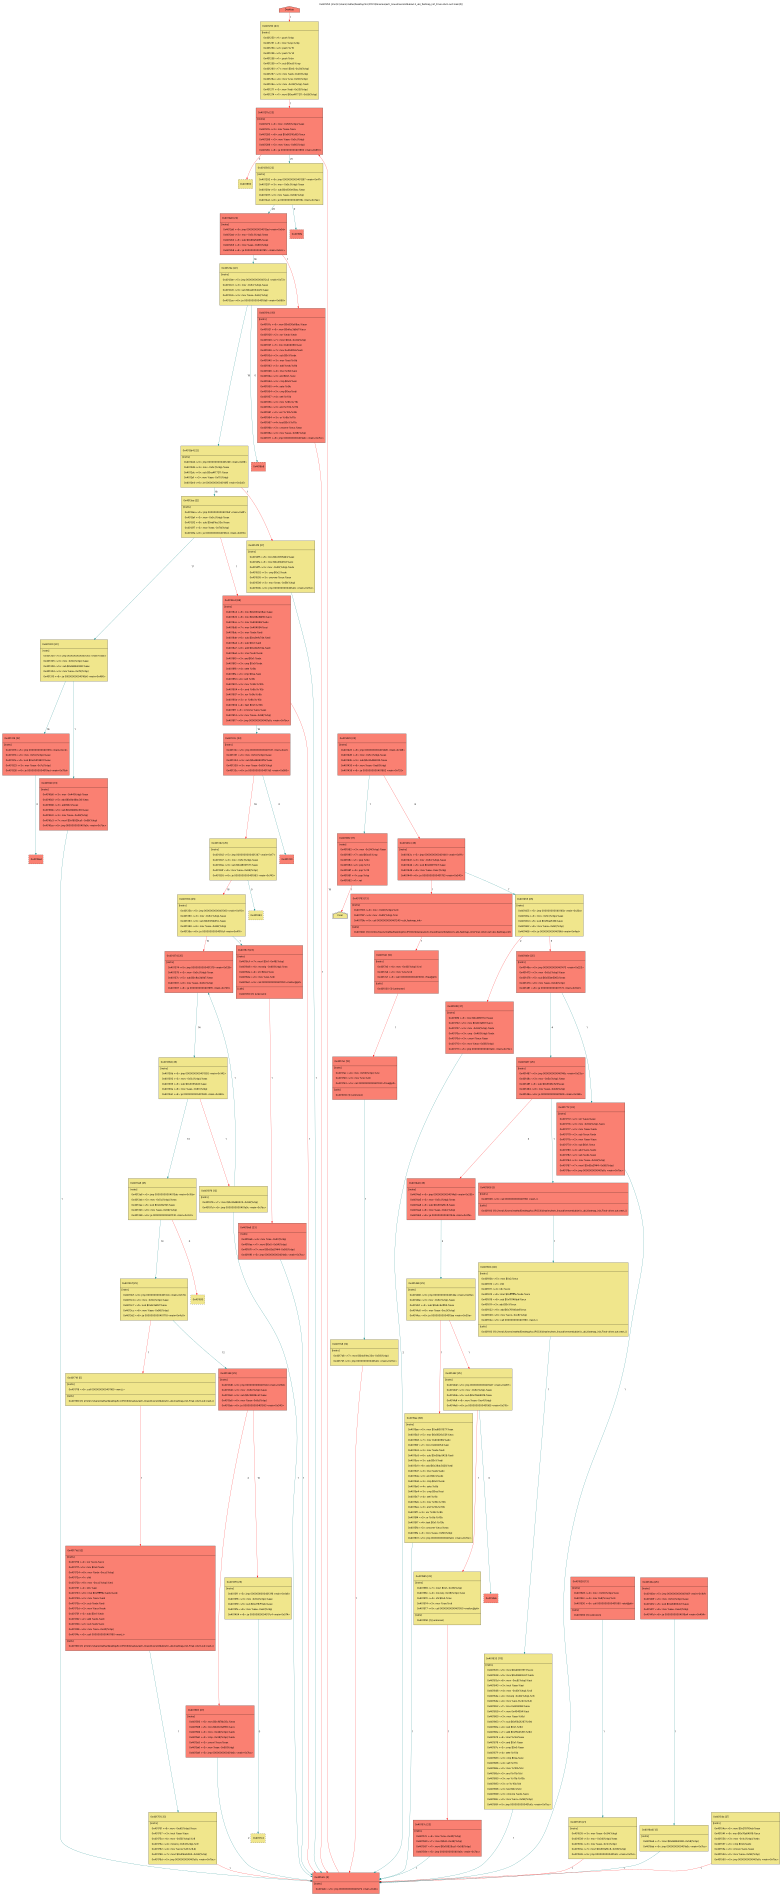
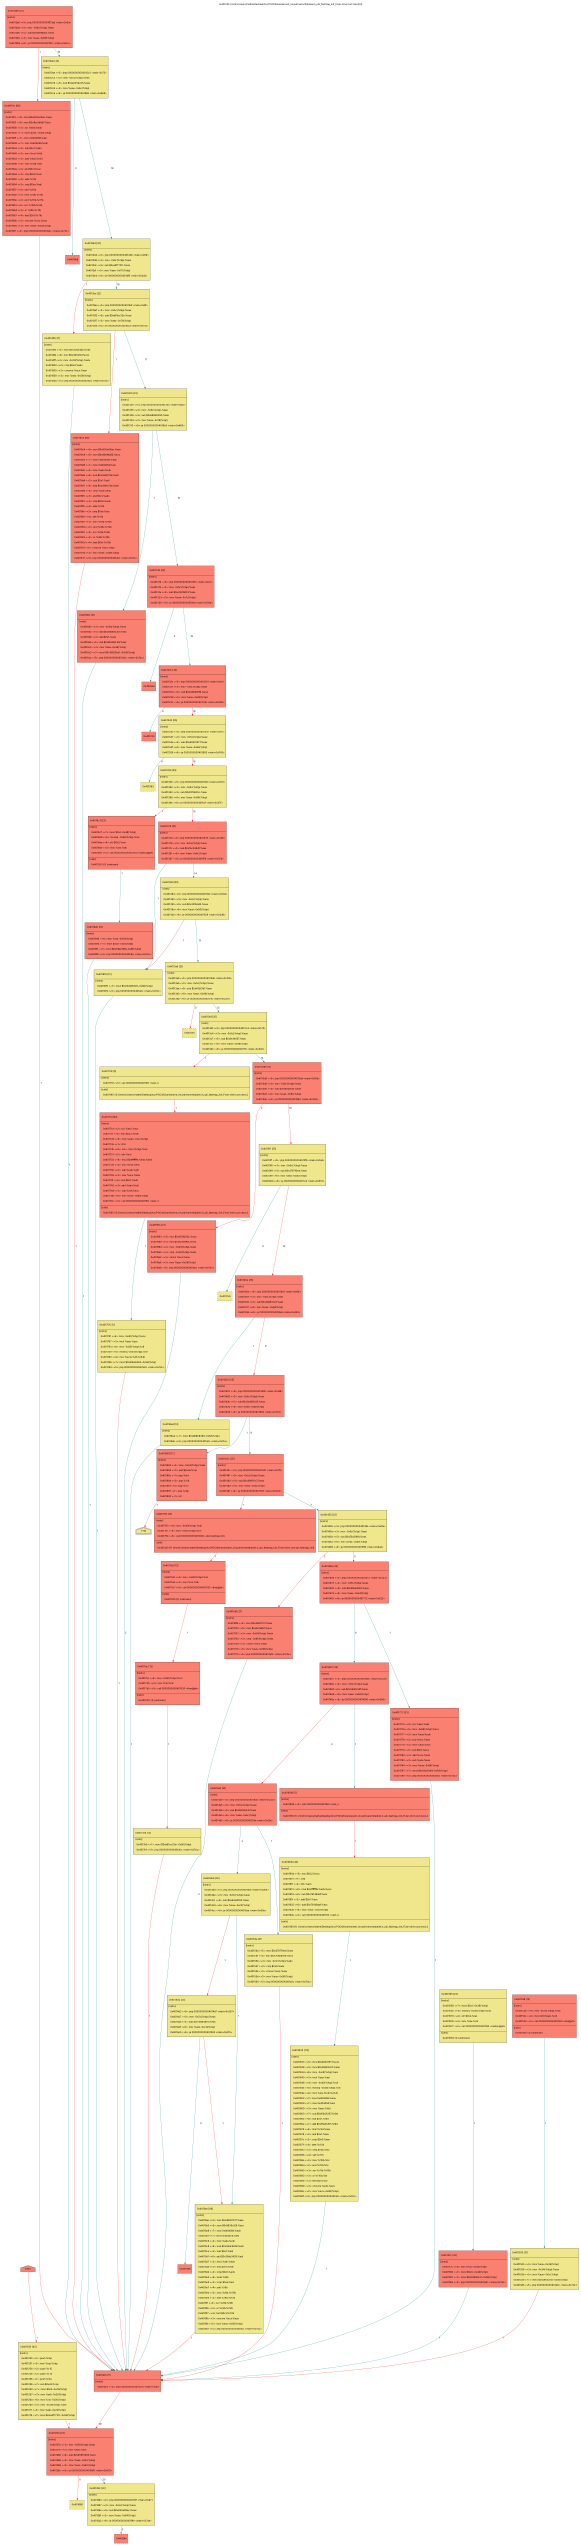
(289, 10) -> (28, 2269)
(272, 208) -> none
(257, 729) -> (186, 636)
(237, 940) -> (161, 811)
(233, 1089) -> (155, 916)
(271, 1110) -> (120, 895)
(364, 1219) -> (167, 1766)
none -> (281, 1230)
(553, 1238) -> (355, 1838)
none -> (259, 1345)
(440, 1366) -> (237, 2059)
(475, 1491) -> (213, 2120)
(411, 1719) -> (173, 2353)
none -> (275, 1877)
